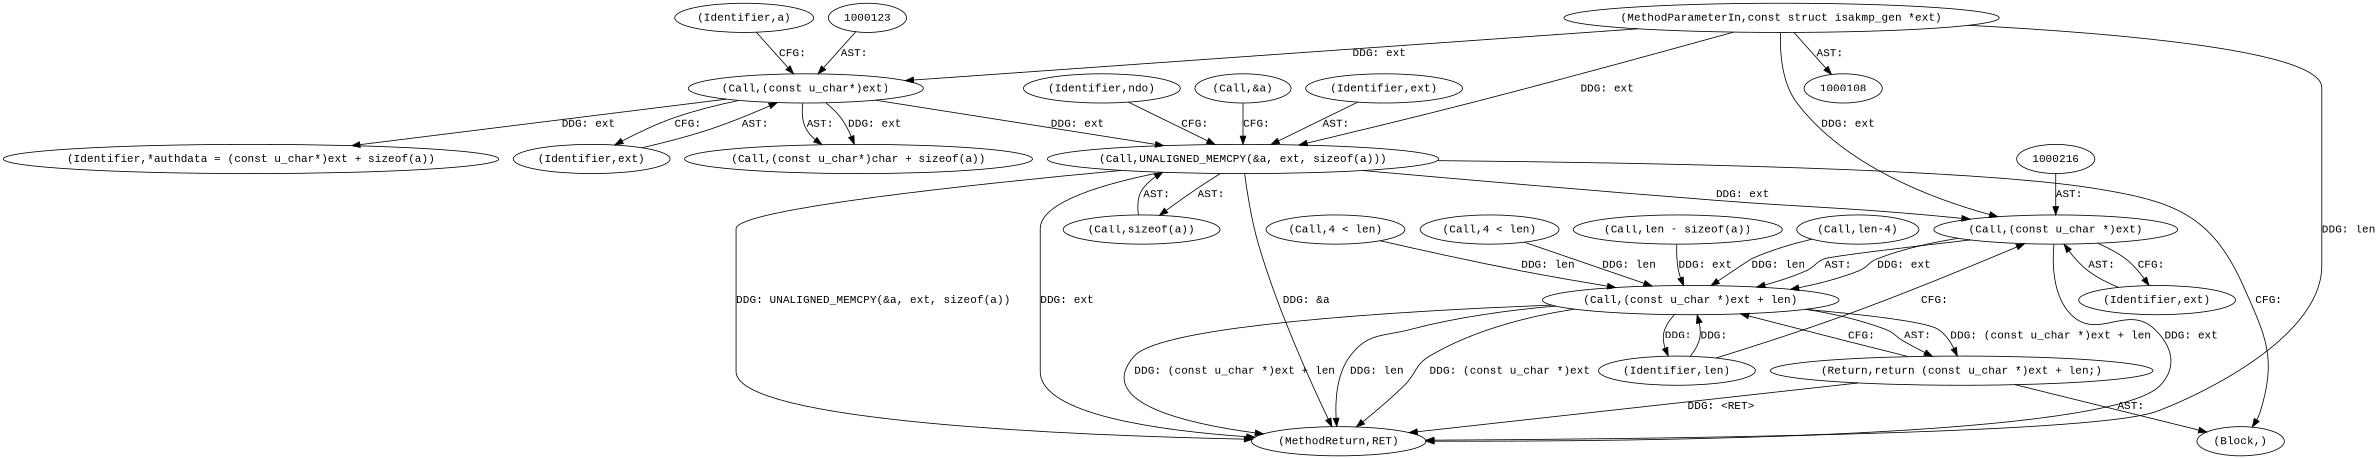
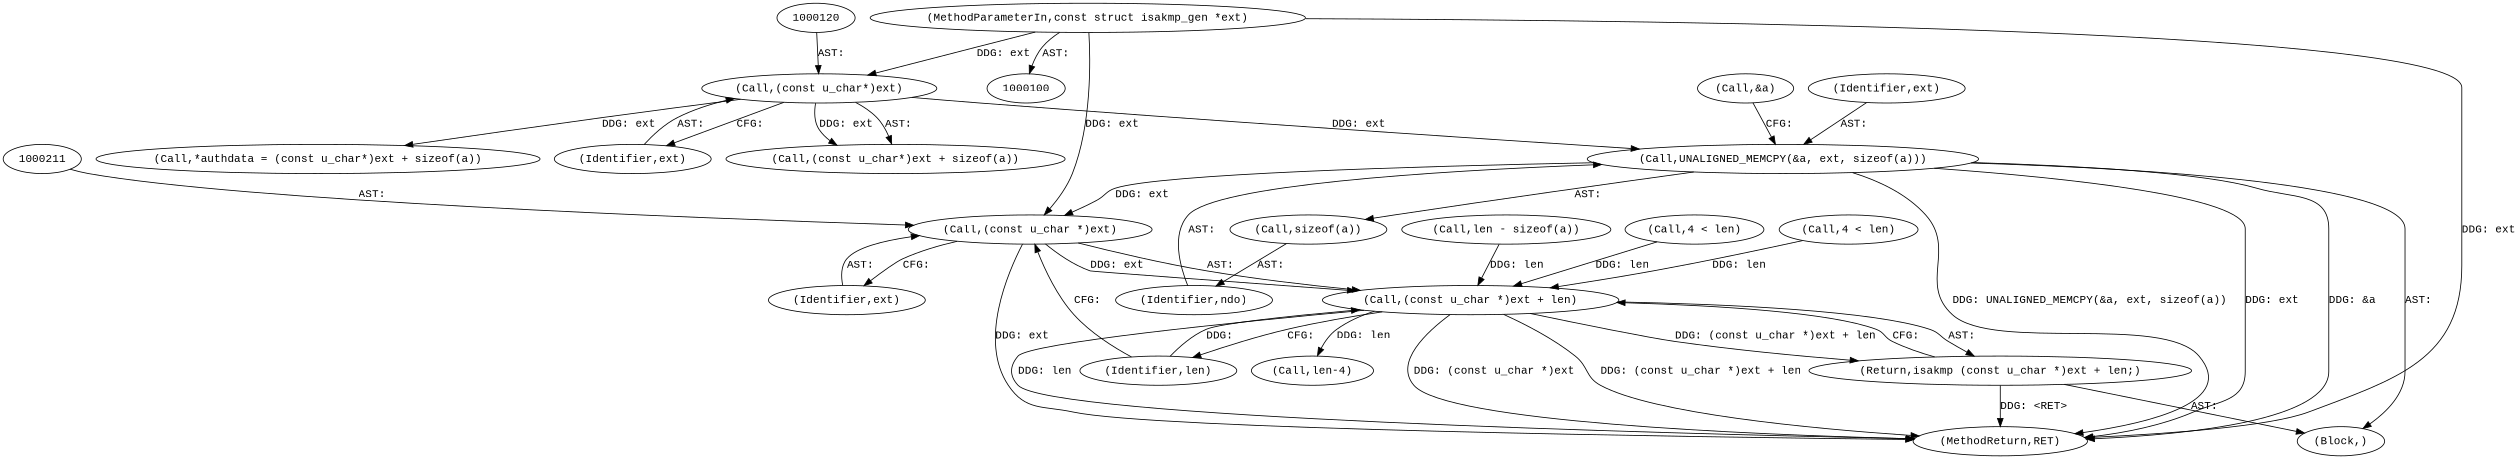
(744, 18) -> none
(867, 18) -> (816, 18)
(1843, 88) -> (1026, 88)
(1521, 90) -> none
(1198, 124) -> (1205, 230)
(251, 159) -> (318, 159)
(859, 159) -> (896, 159)
(2056, 159) -> (42, 159)
(1140, 193) -> (1255, 263)
(2349, 230) -> (2489, 230)
(1762, 254) -> (1344, 325)
(1706, 265) -> (1517, 265)
(2272, 300) -> (2422, 300)
(1682, 335) -> (1304, 335)
(1962, 371) -> (2000, 371)
